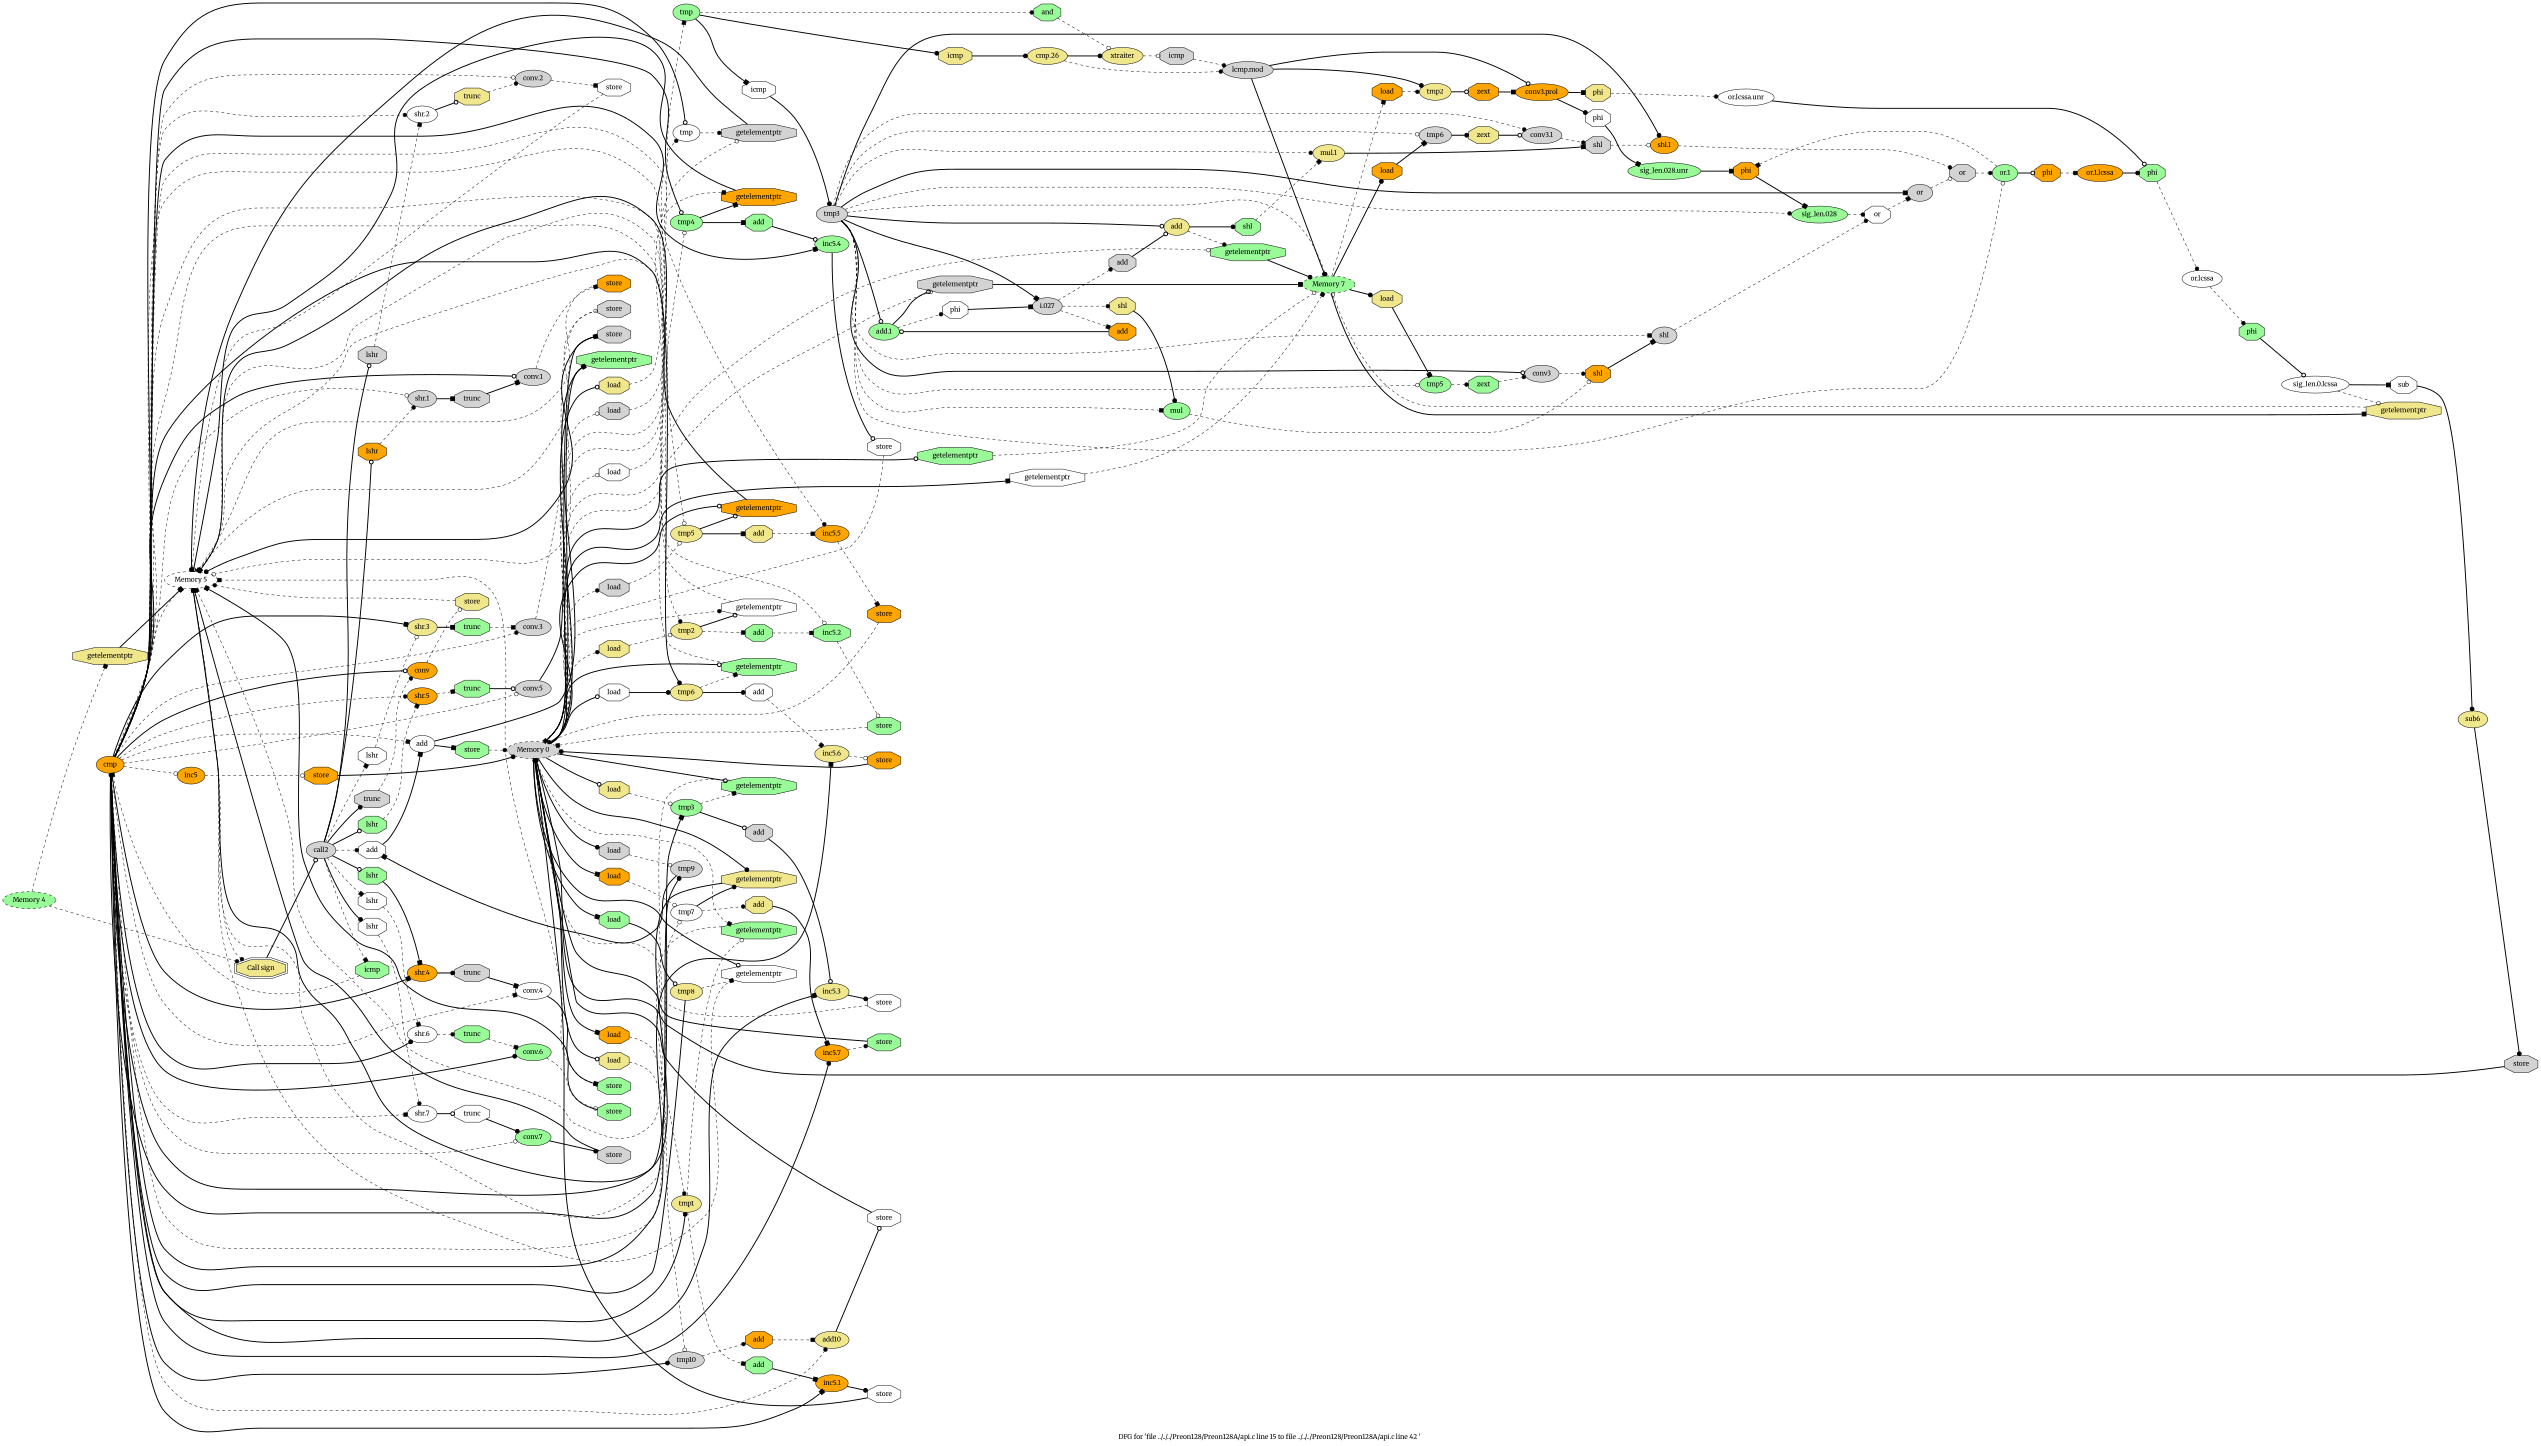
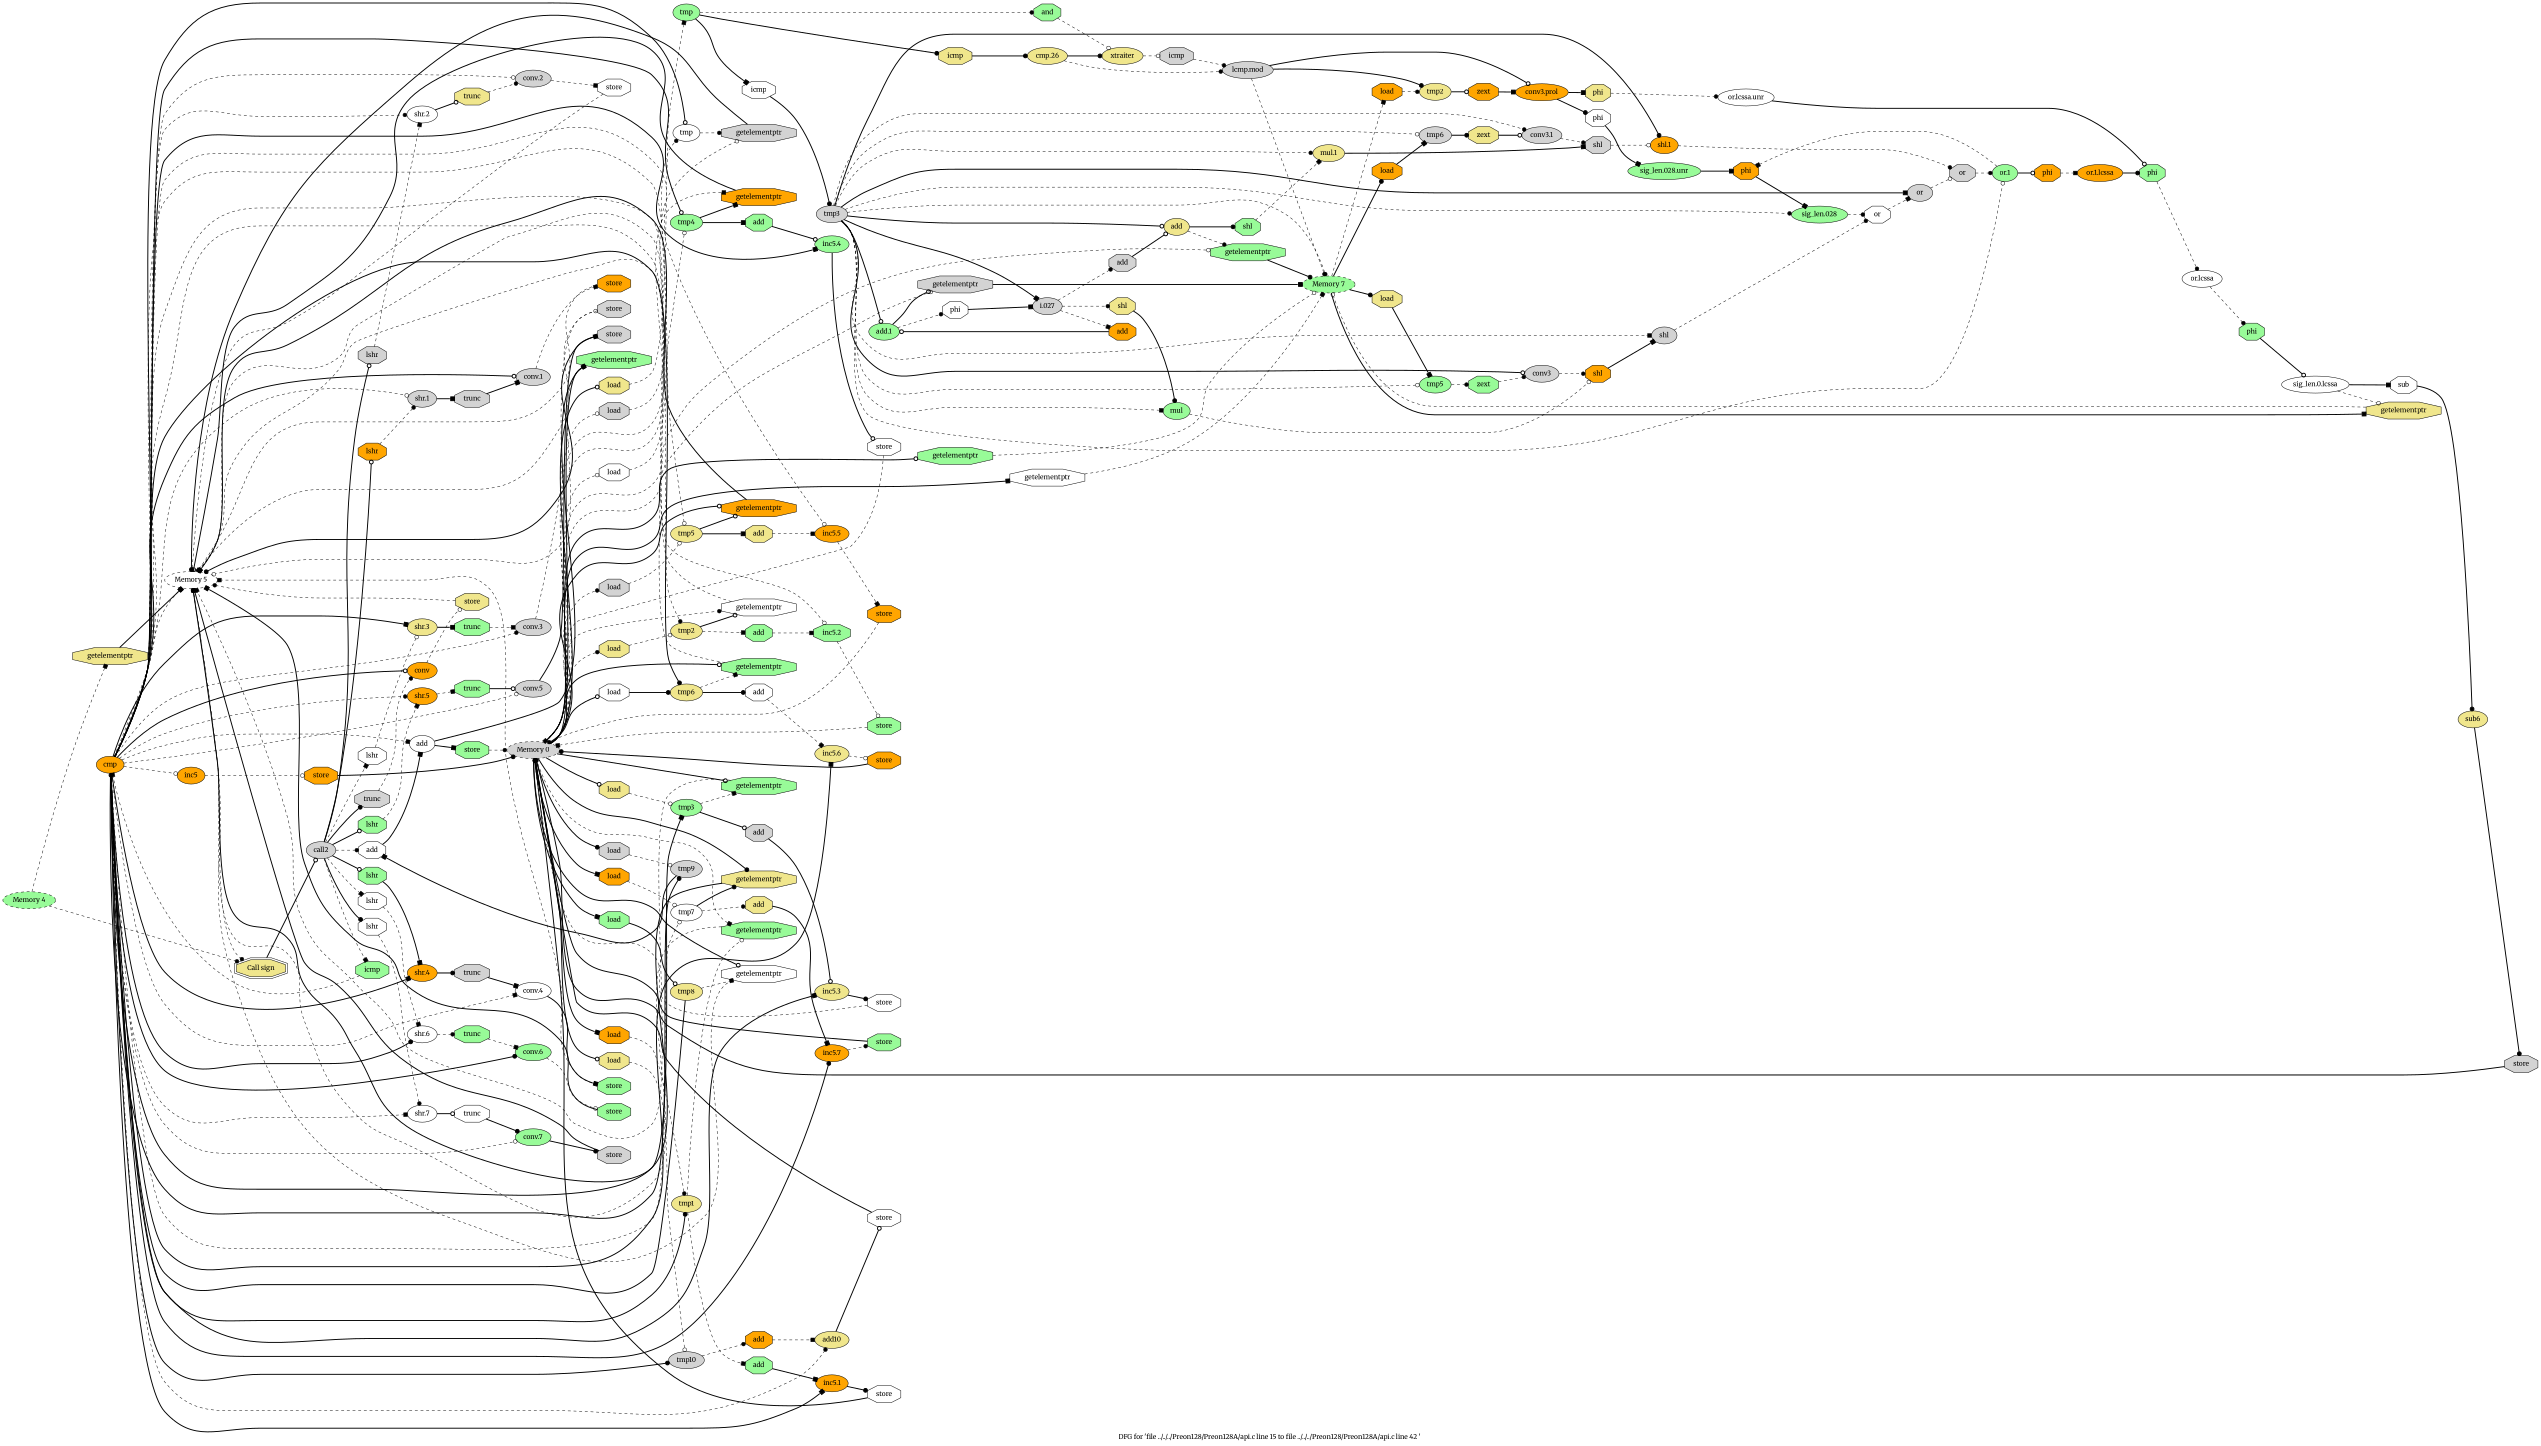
(322, 154) -> (322, 154)
(1286, 171) -> (1286, 171)
